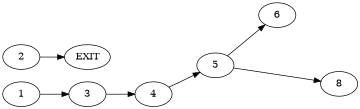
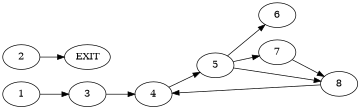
none -> (277, 52)
none -> (250, 89)
